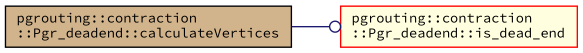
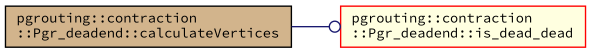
(459, 27) -> (463, 27)
